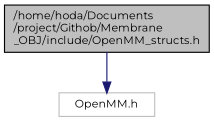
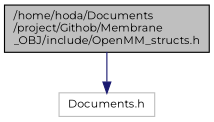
(107, 105) -> (107, 105)
